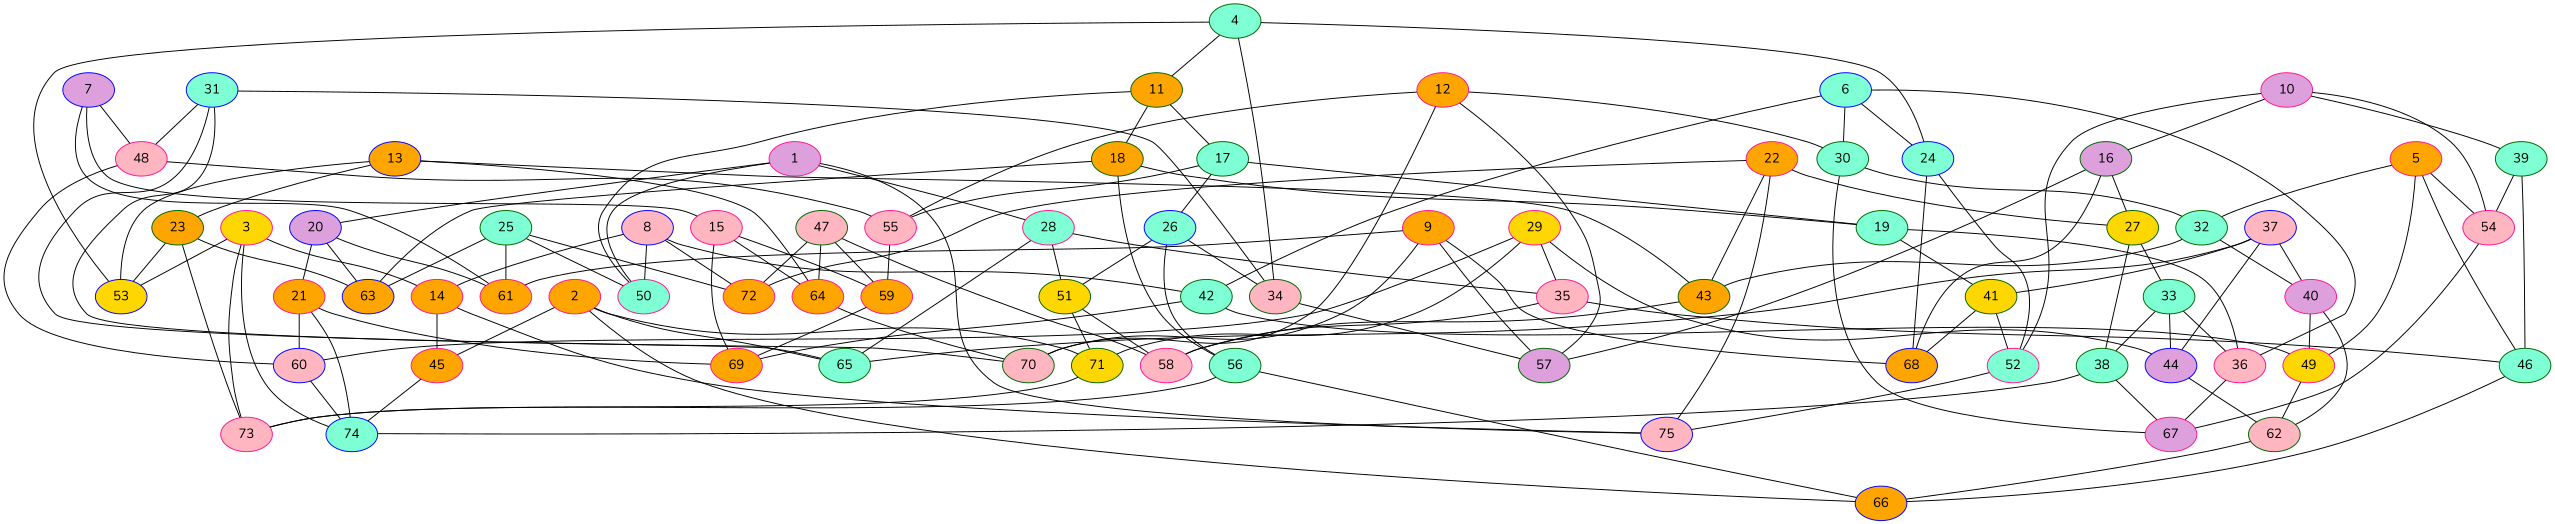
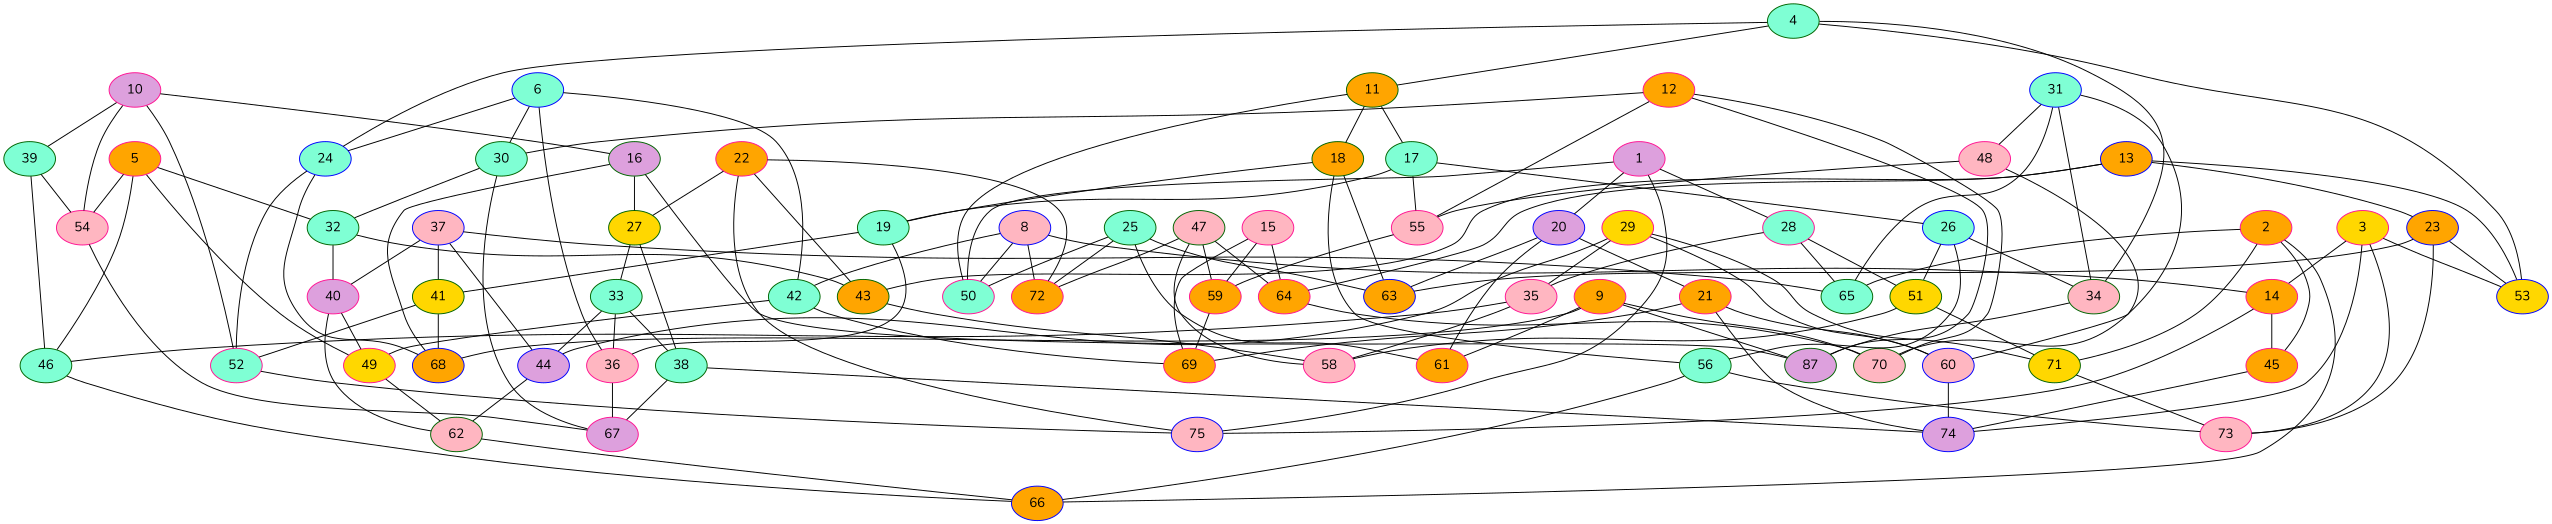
(89, 90) -> none
(178, 228) -> (2433, 228)
(1544, 366) -> (1811, 366)
(352, 434) -> (1948, 434)
